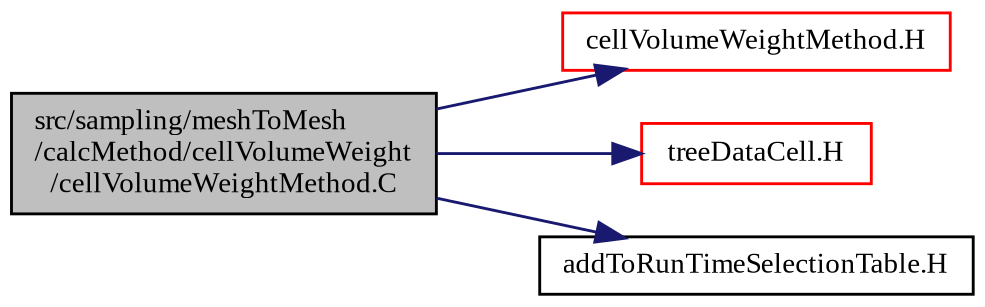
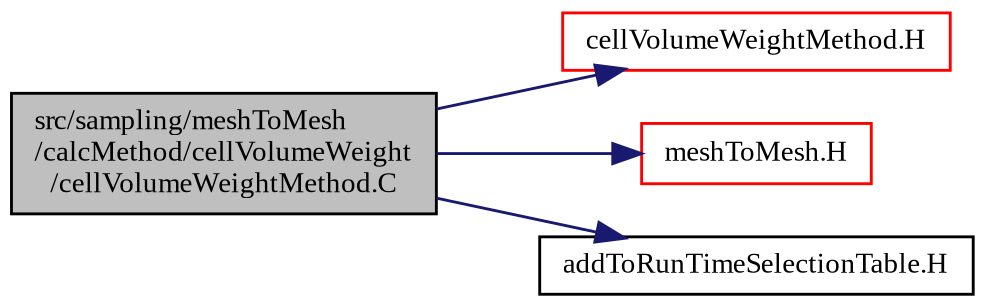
(756, 154) -> (756, 154)
